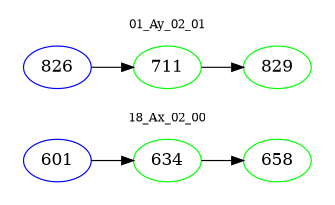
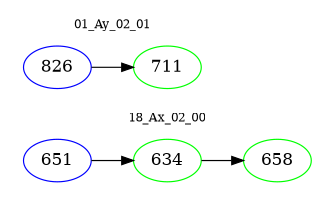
(277, 67) -> none
(57, 161) -> (57, 161)
